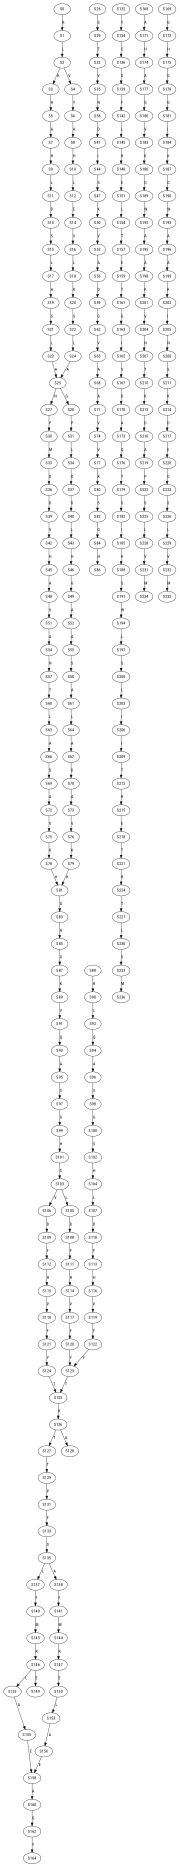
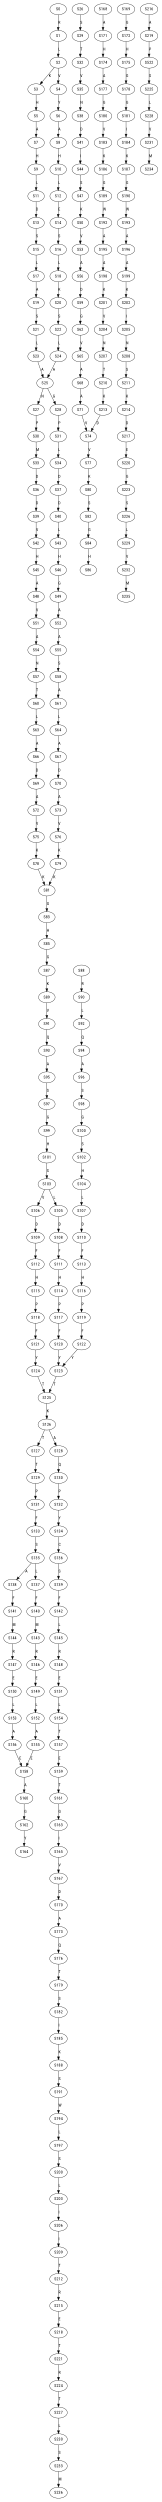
(144, 422) -> (96, 422)
none -> (59, 1478)
(25, 1677) -> (35, 1703)
